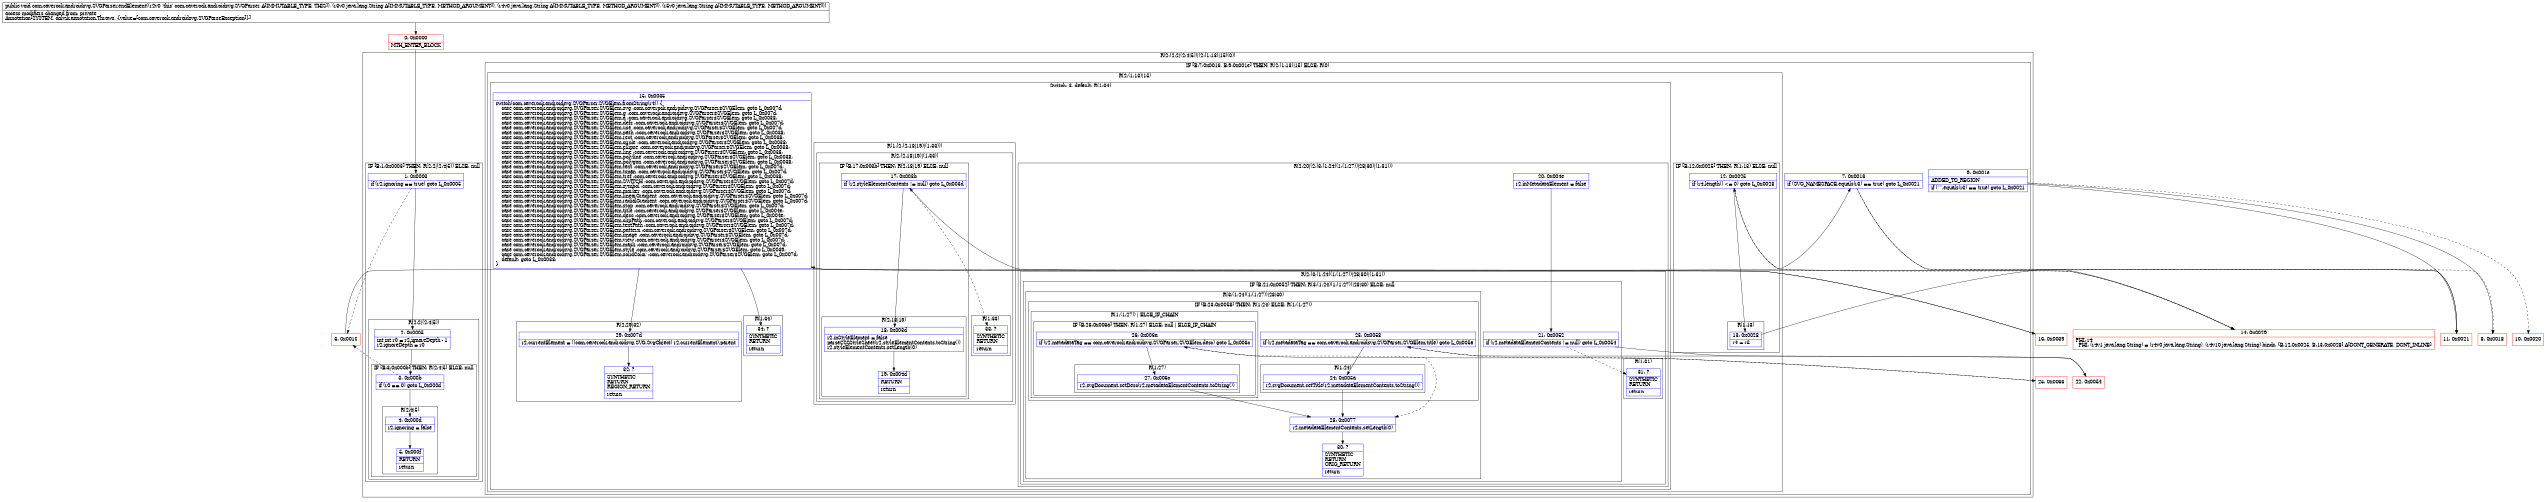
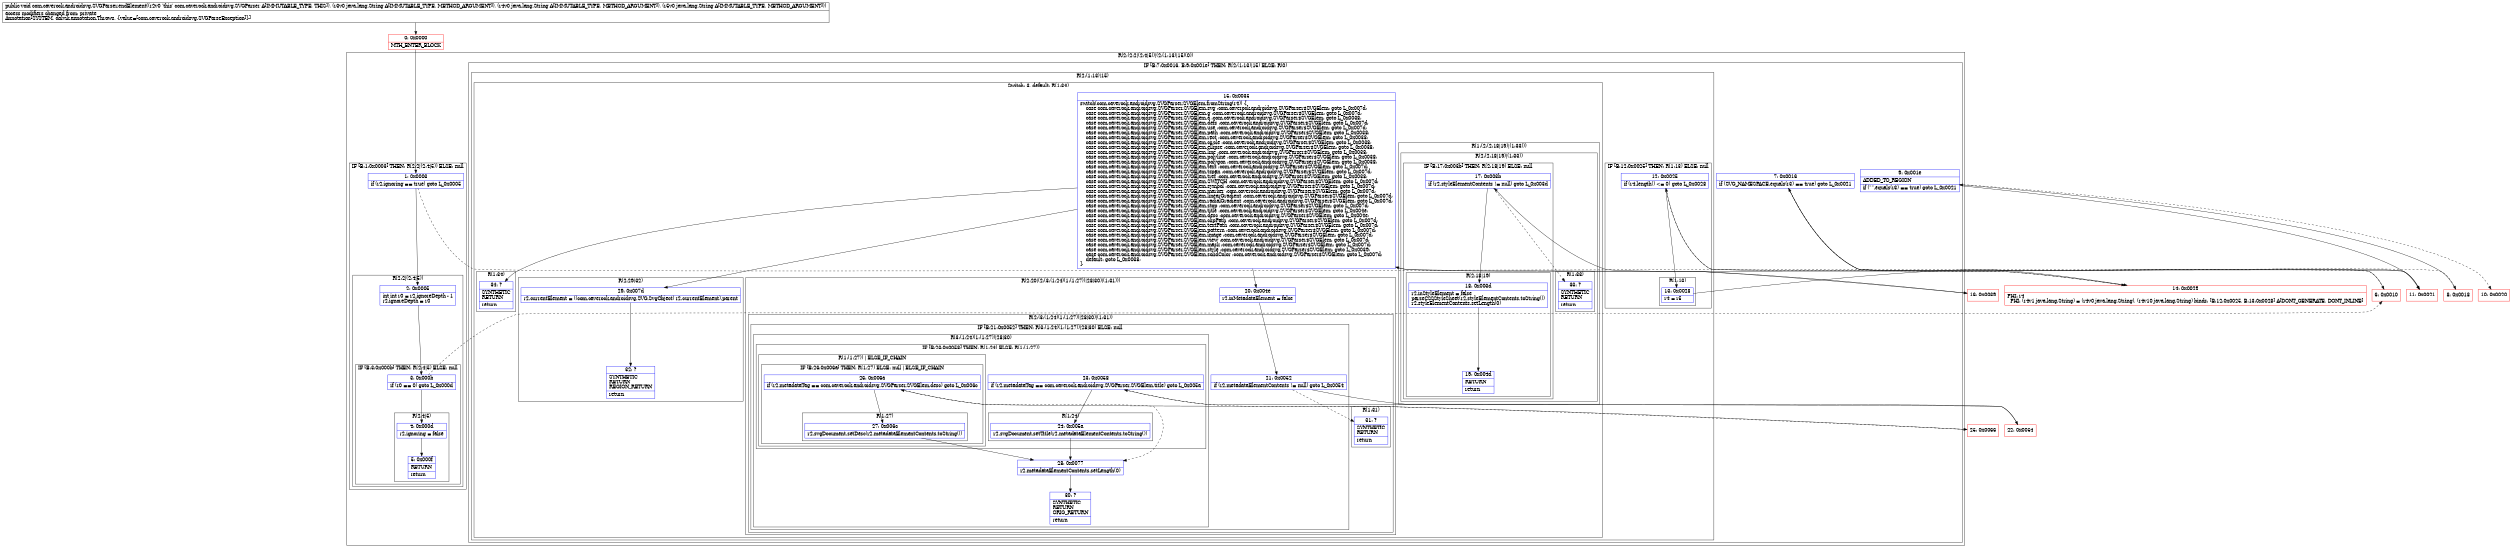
(2288, 210) -> (2217, 213)
none -> (1254, 275)
